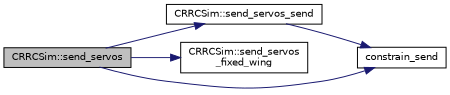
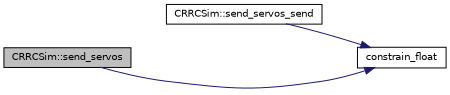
(150, 37) -> none
(244, 58) -> none
(402, 58) -> (402, 58)
